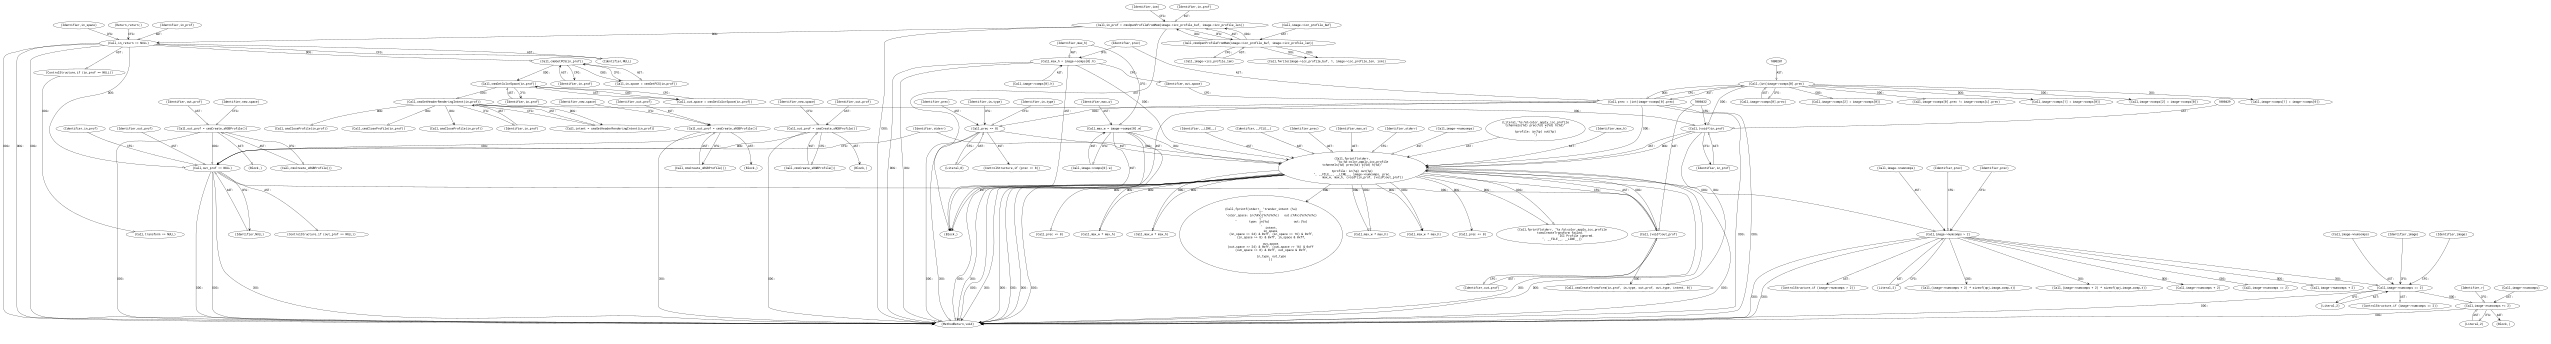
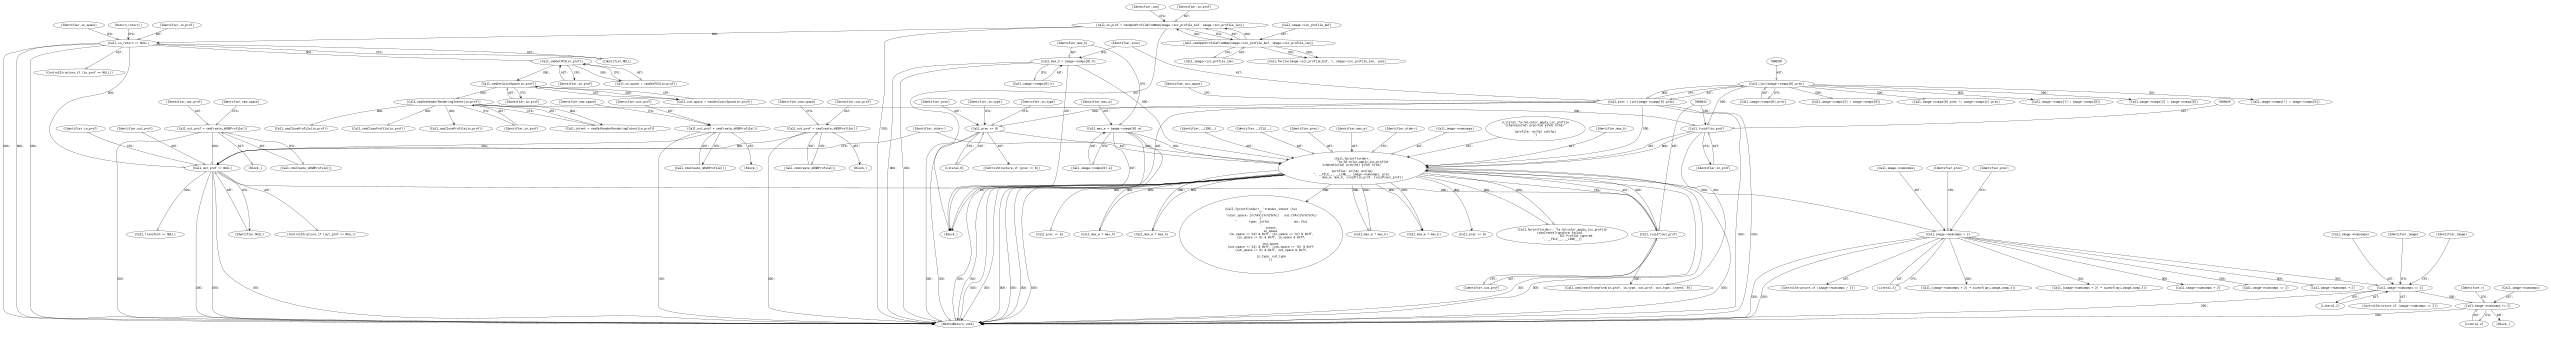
(1128, 75) -> (1040, 70)
(44, 177) -> (178, 197)
